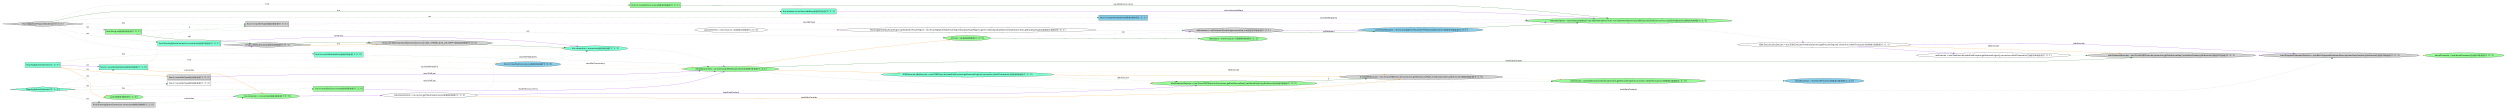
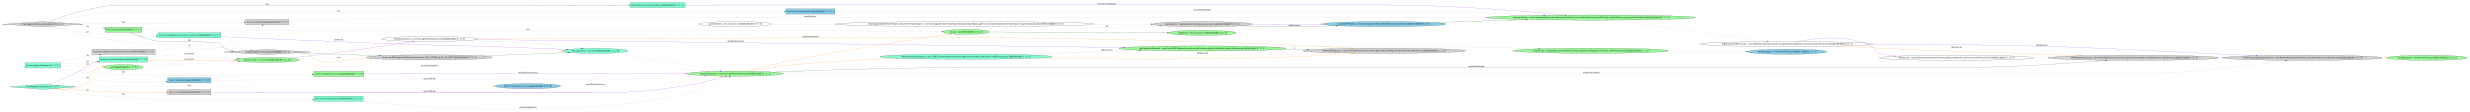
(655, 5) -> none
(43, 65) -> (43, 87)
(189, 83) -> (189, 80)
(43, 89) -> (43, 65)
